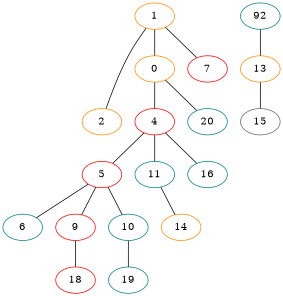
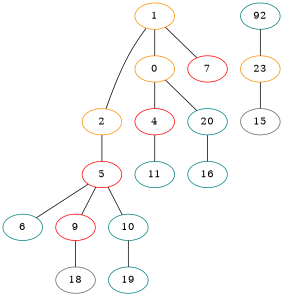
(260, 69) -> (260, 69)
(128, 148) -> (102, 148)
(181, 148) -> (208, 148)
(181, 227) -> none
(76, 280) -> (76, 280)
